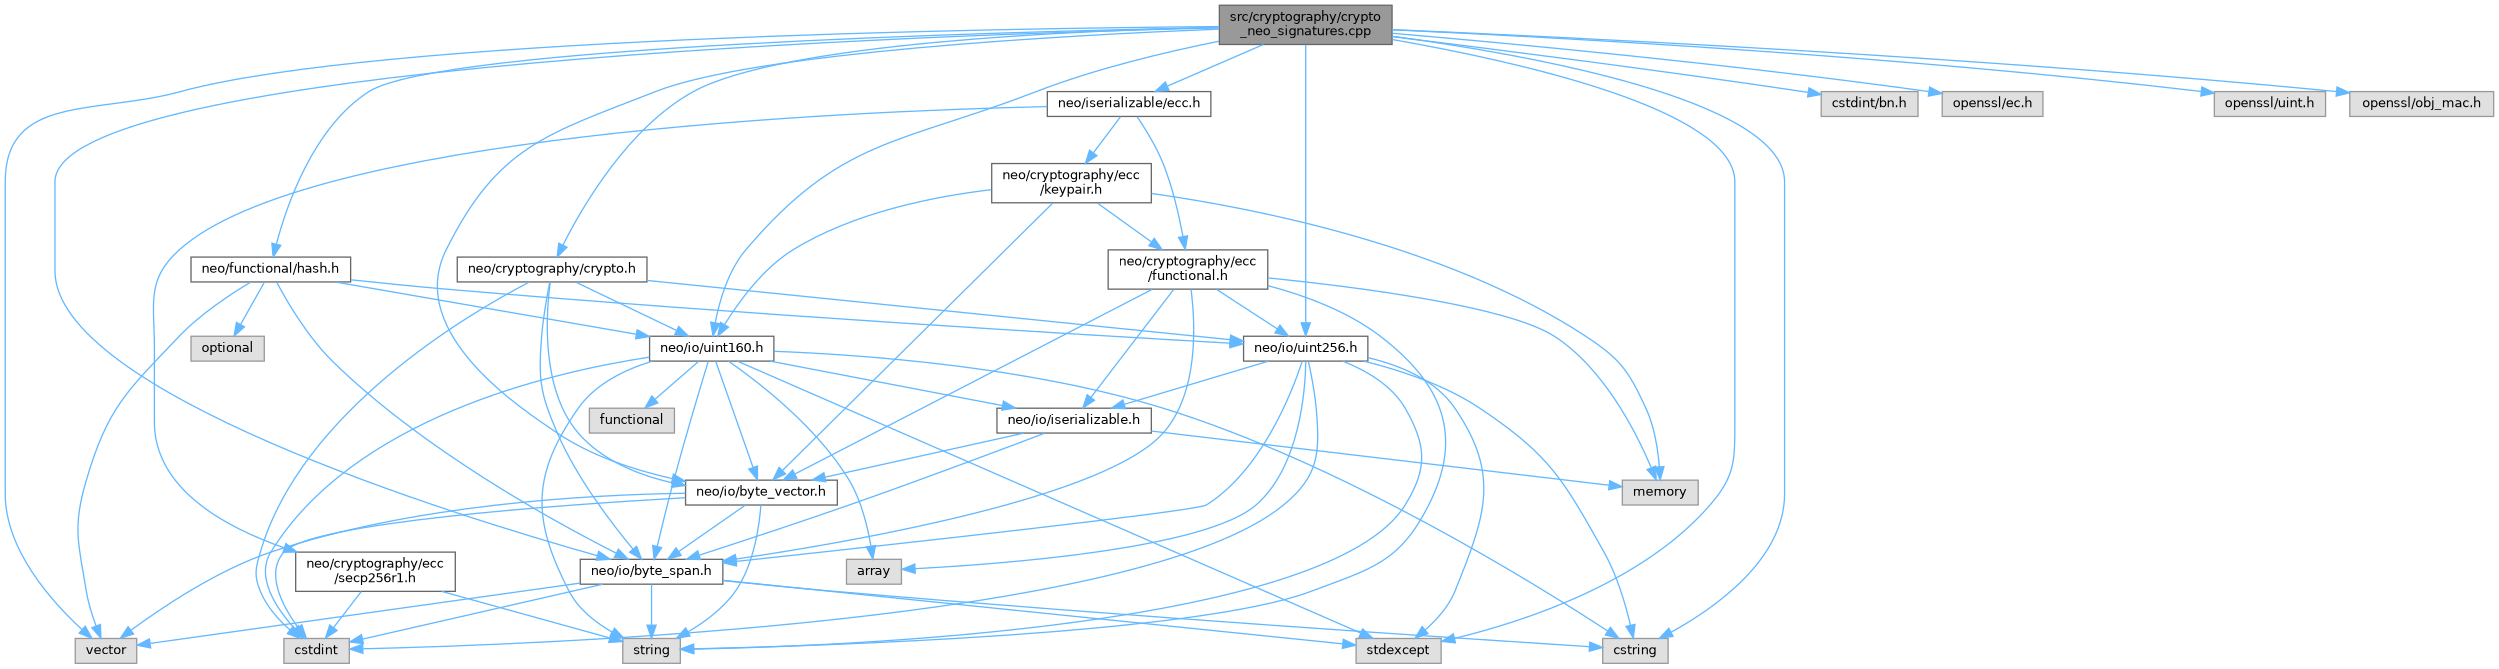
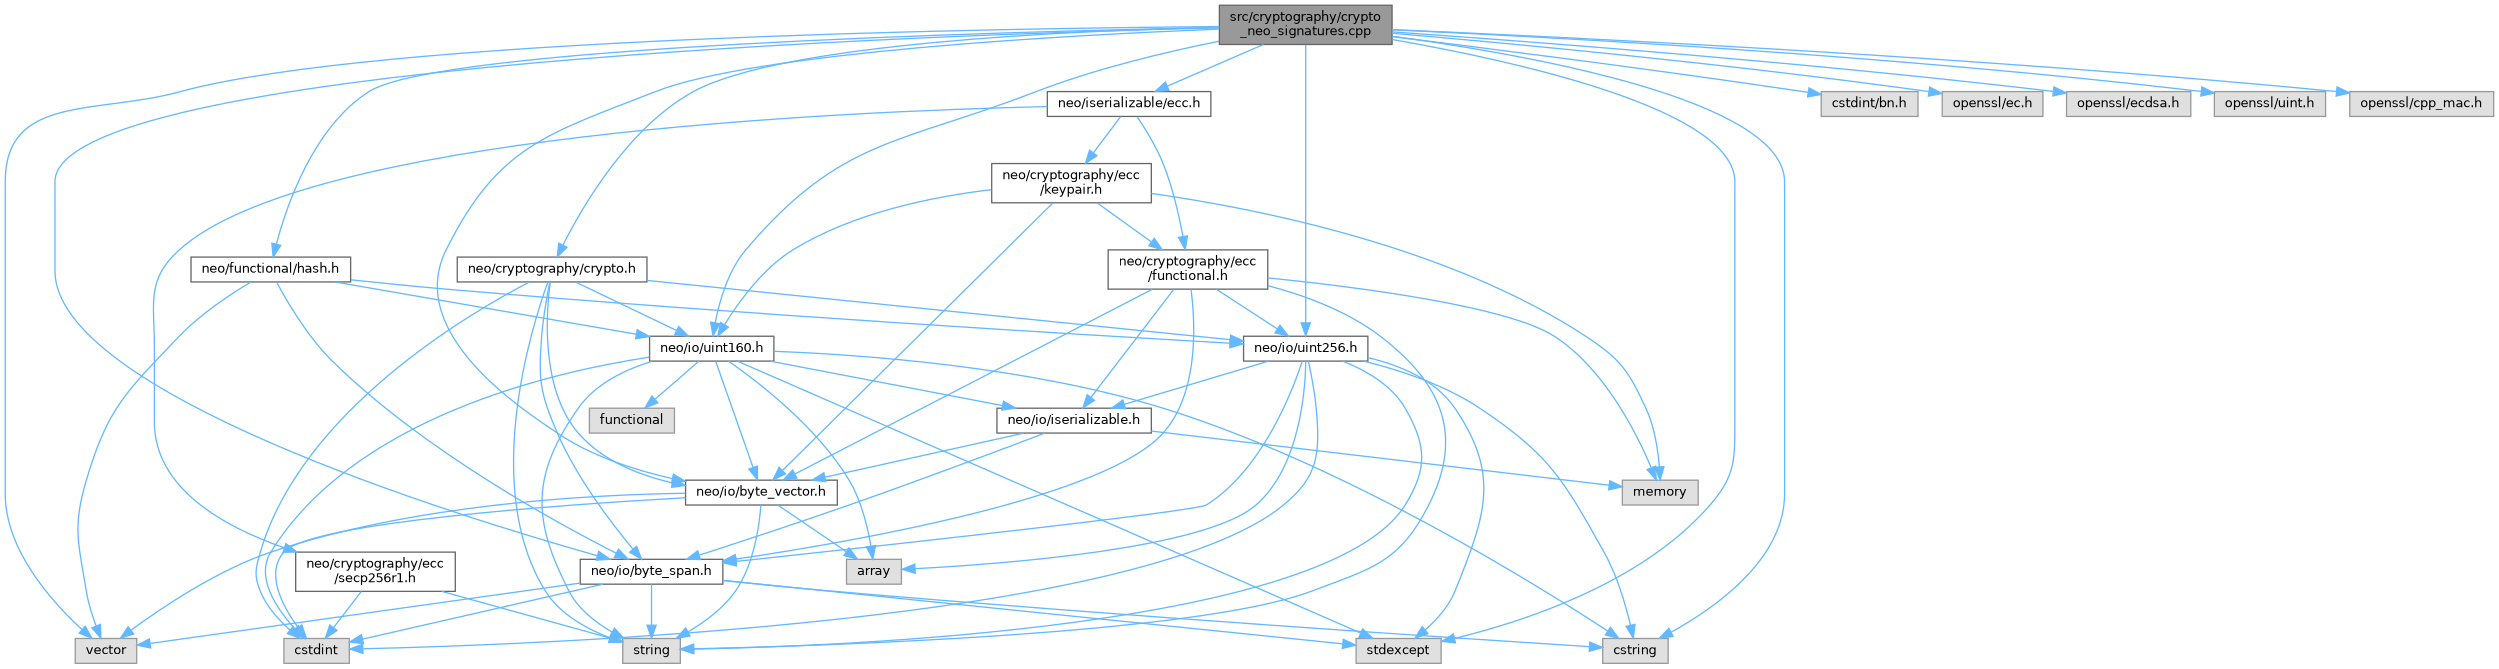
none -> (2129, 104)
(2422, 104) -> (2422, 104)
(228, 349) -> none
(681, 454) -> none
none -> (515, 478)
(712, 528) -> (812, 528)
